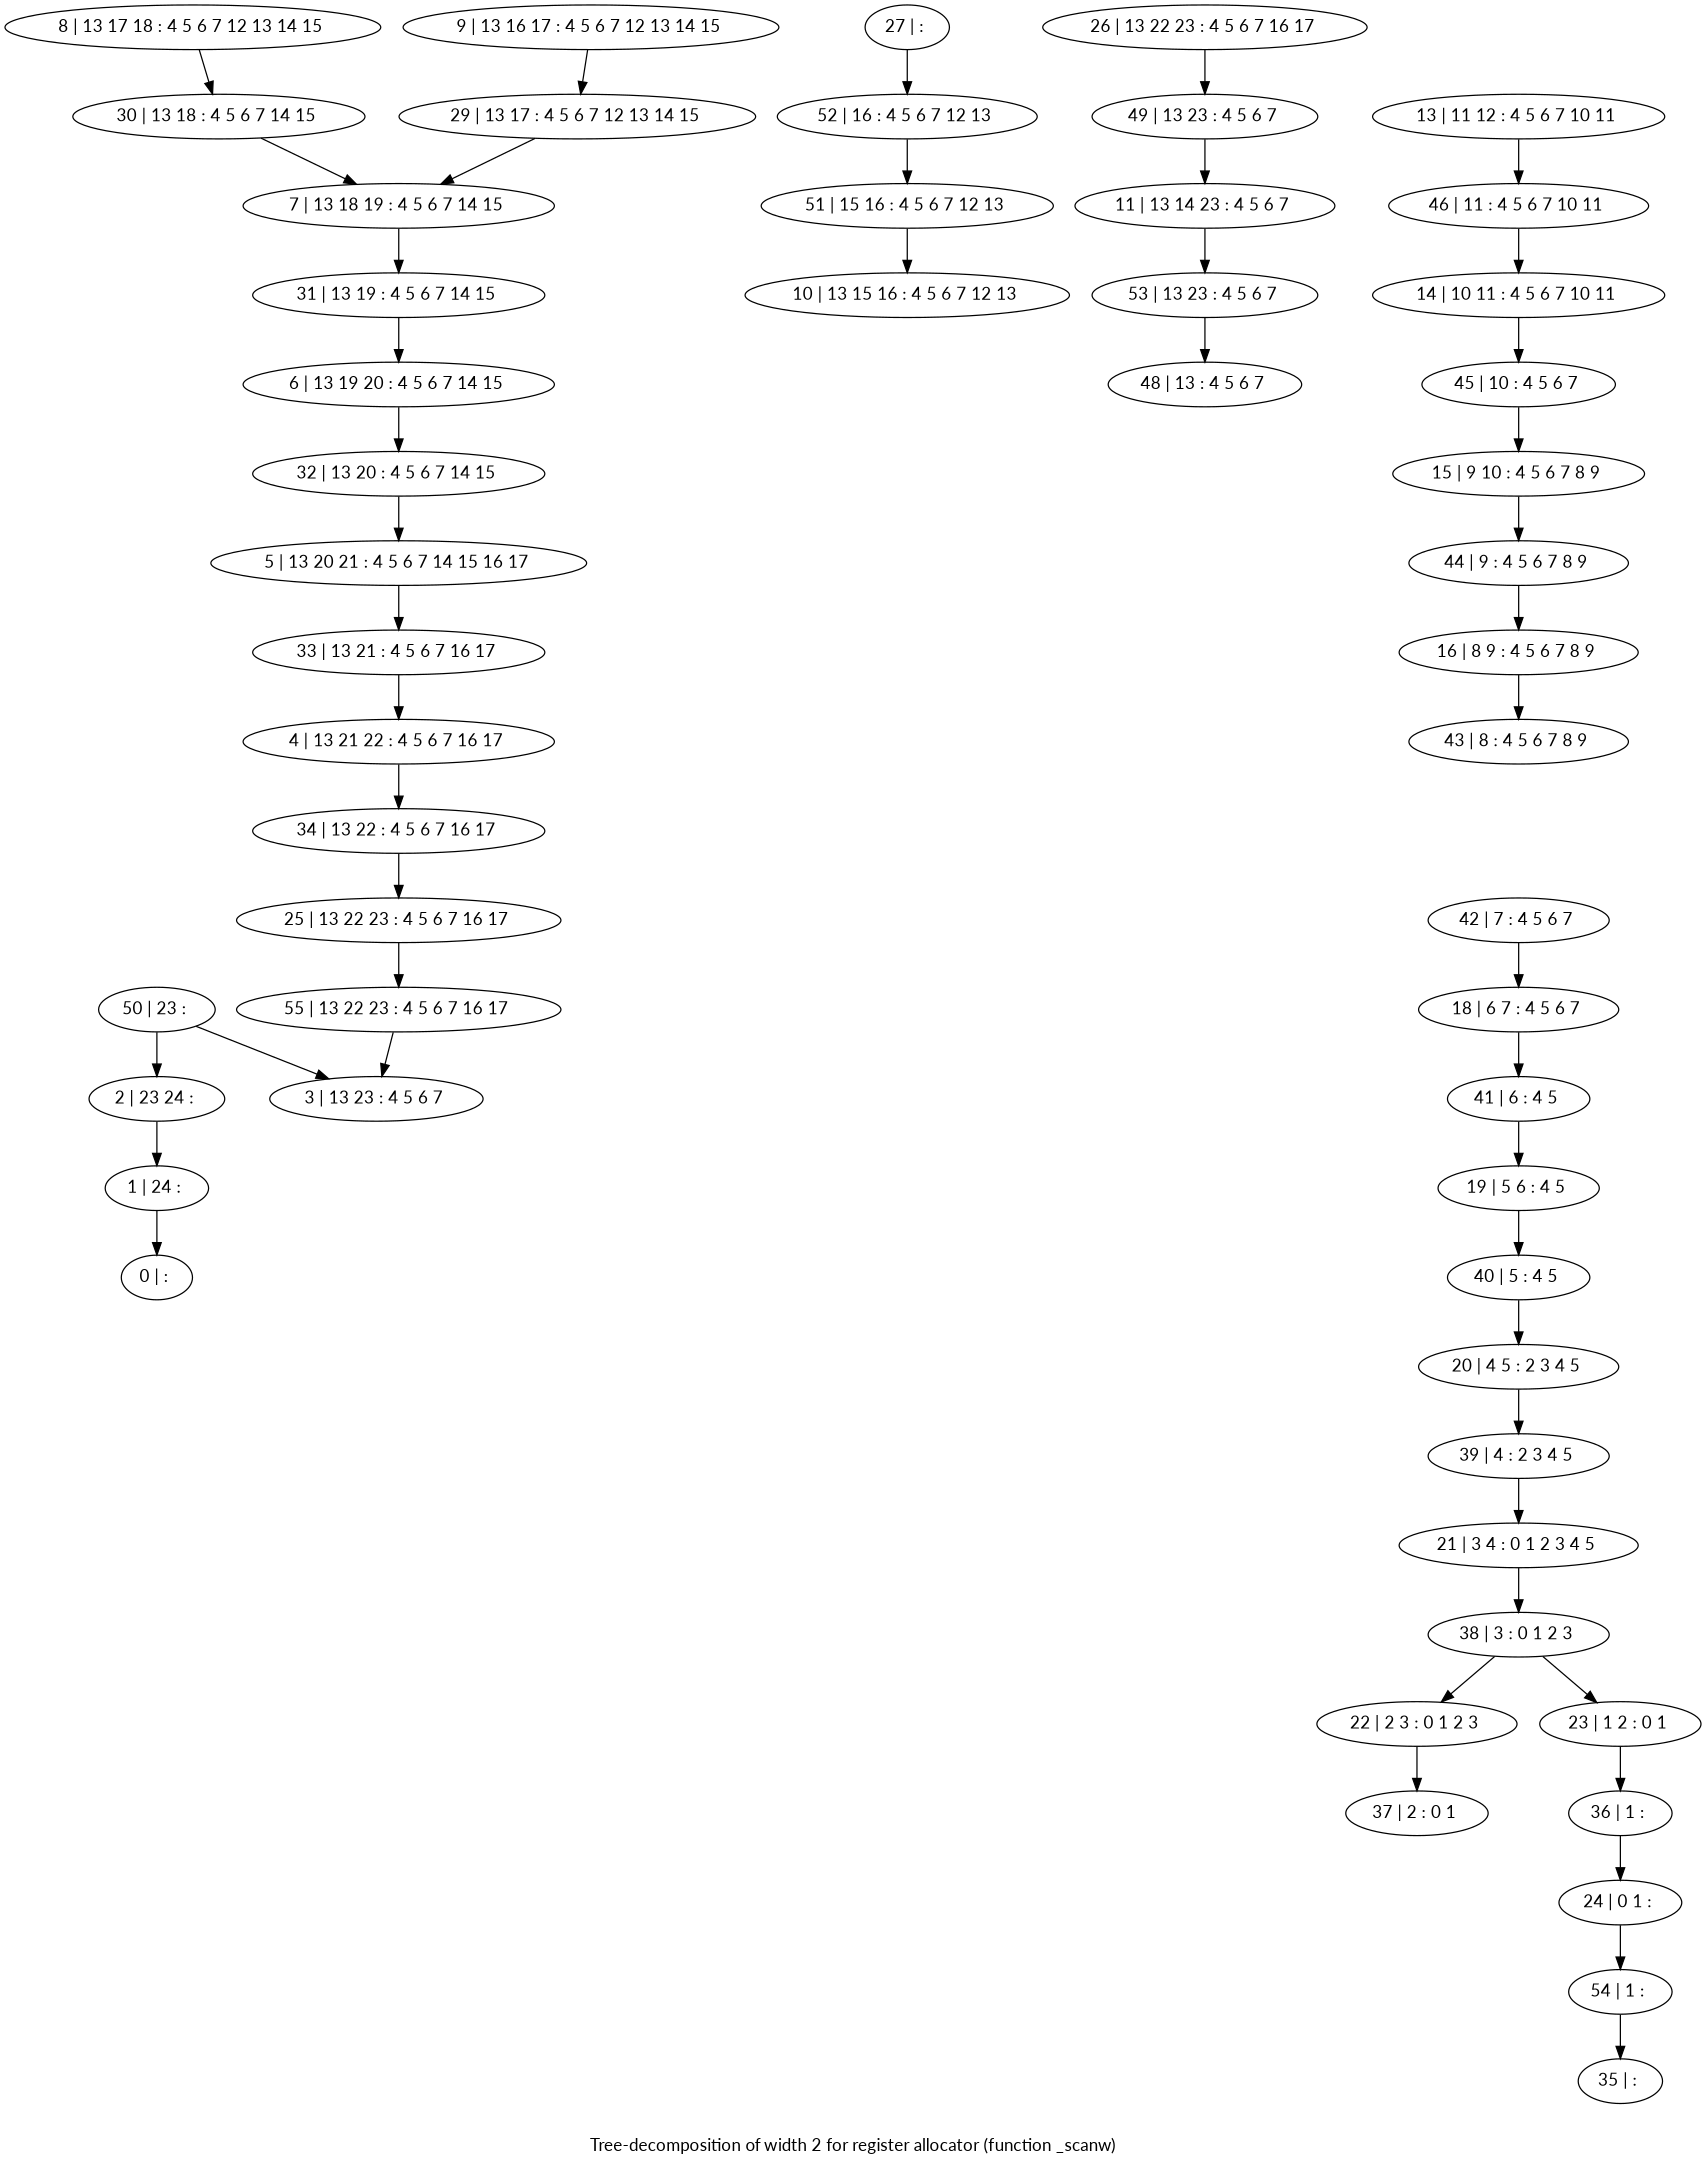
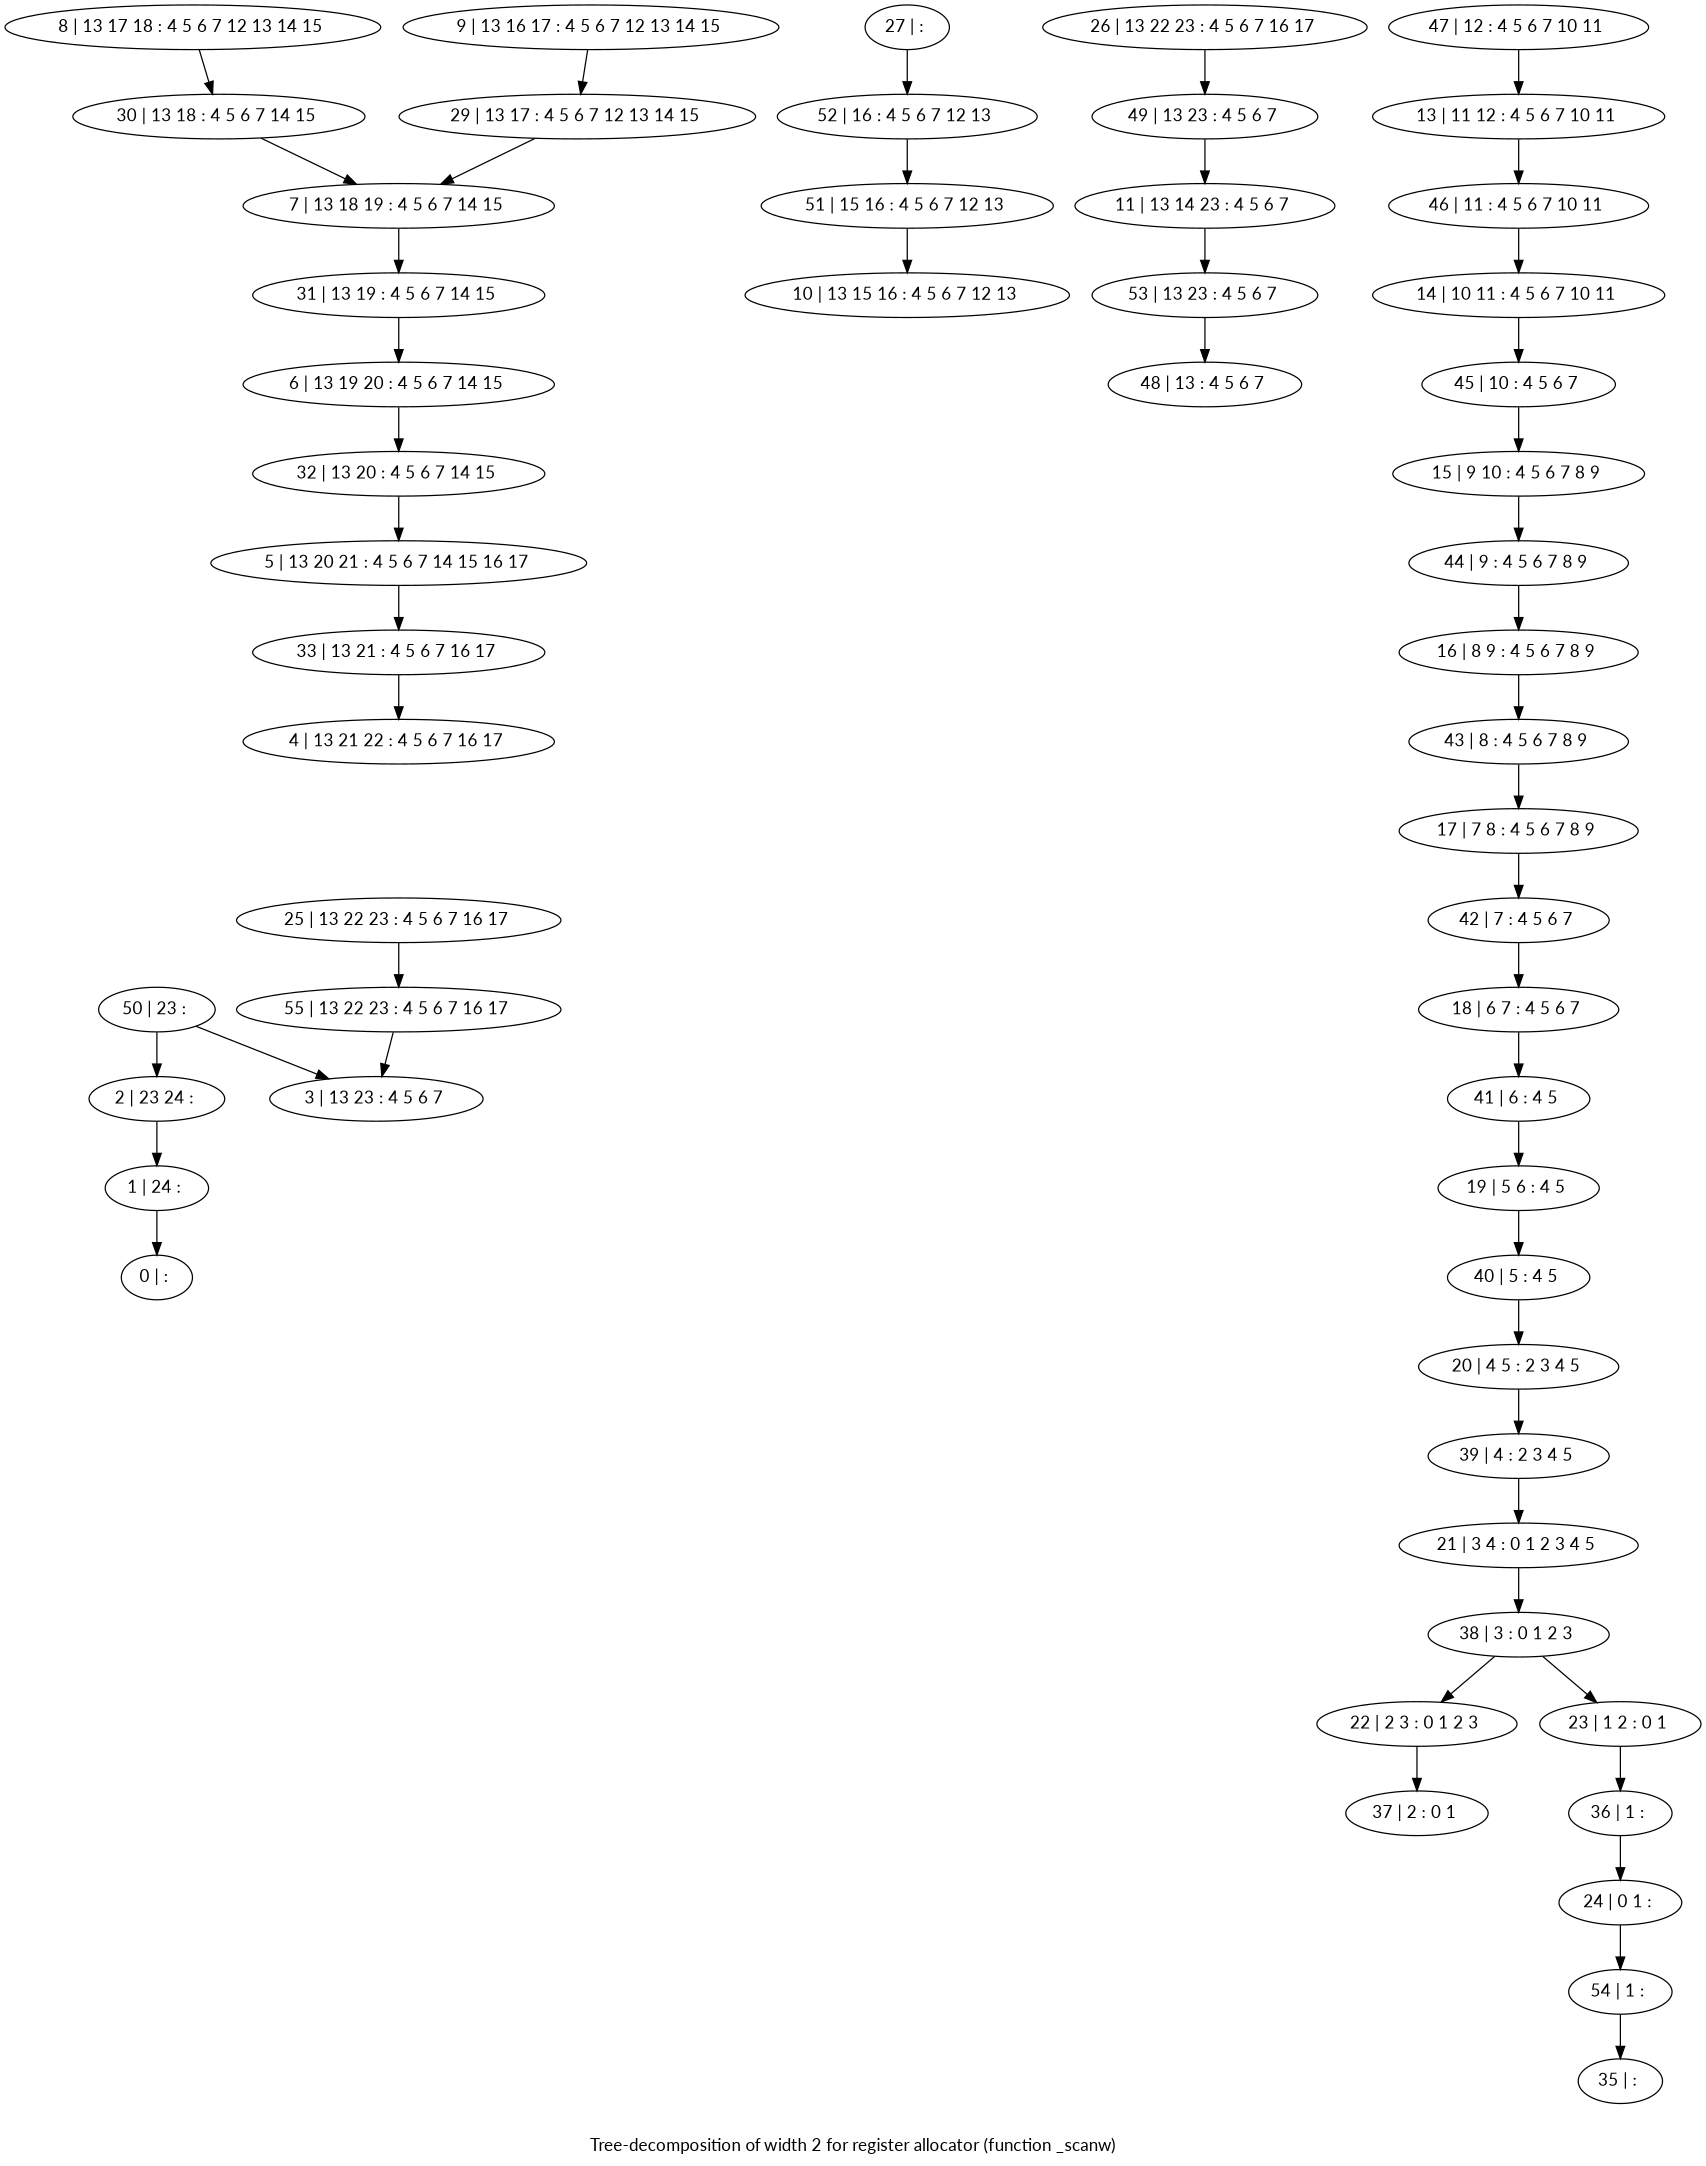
none -> (1519, 27)
(399, 831) -> none
none -> (1519, 831)
